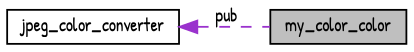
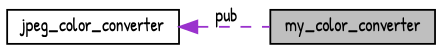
(338, 27) -> (353, 27)
